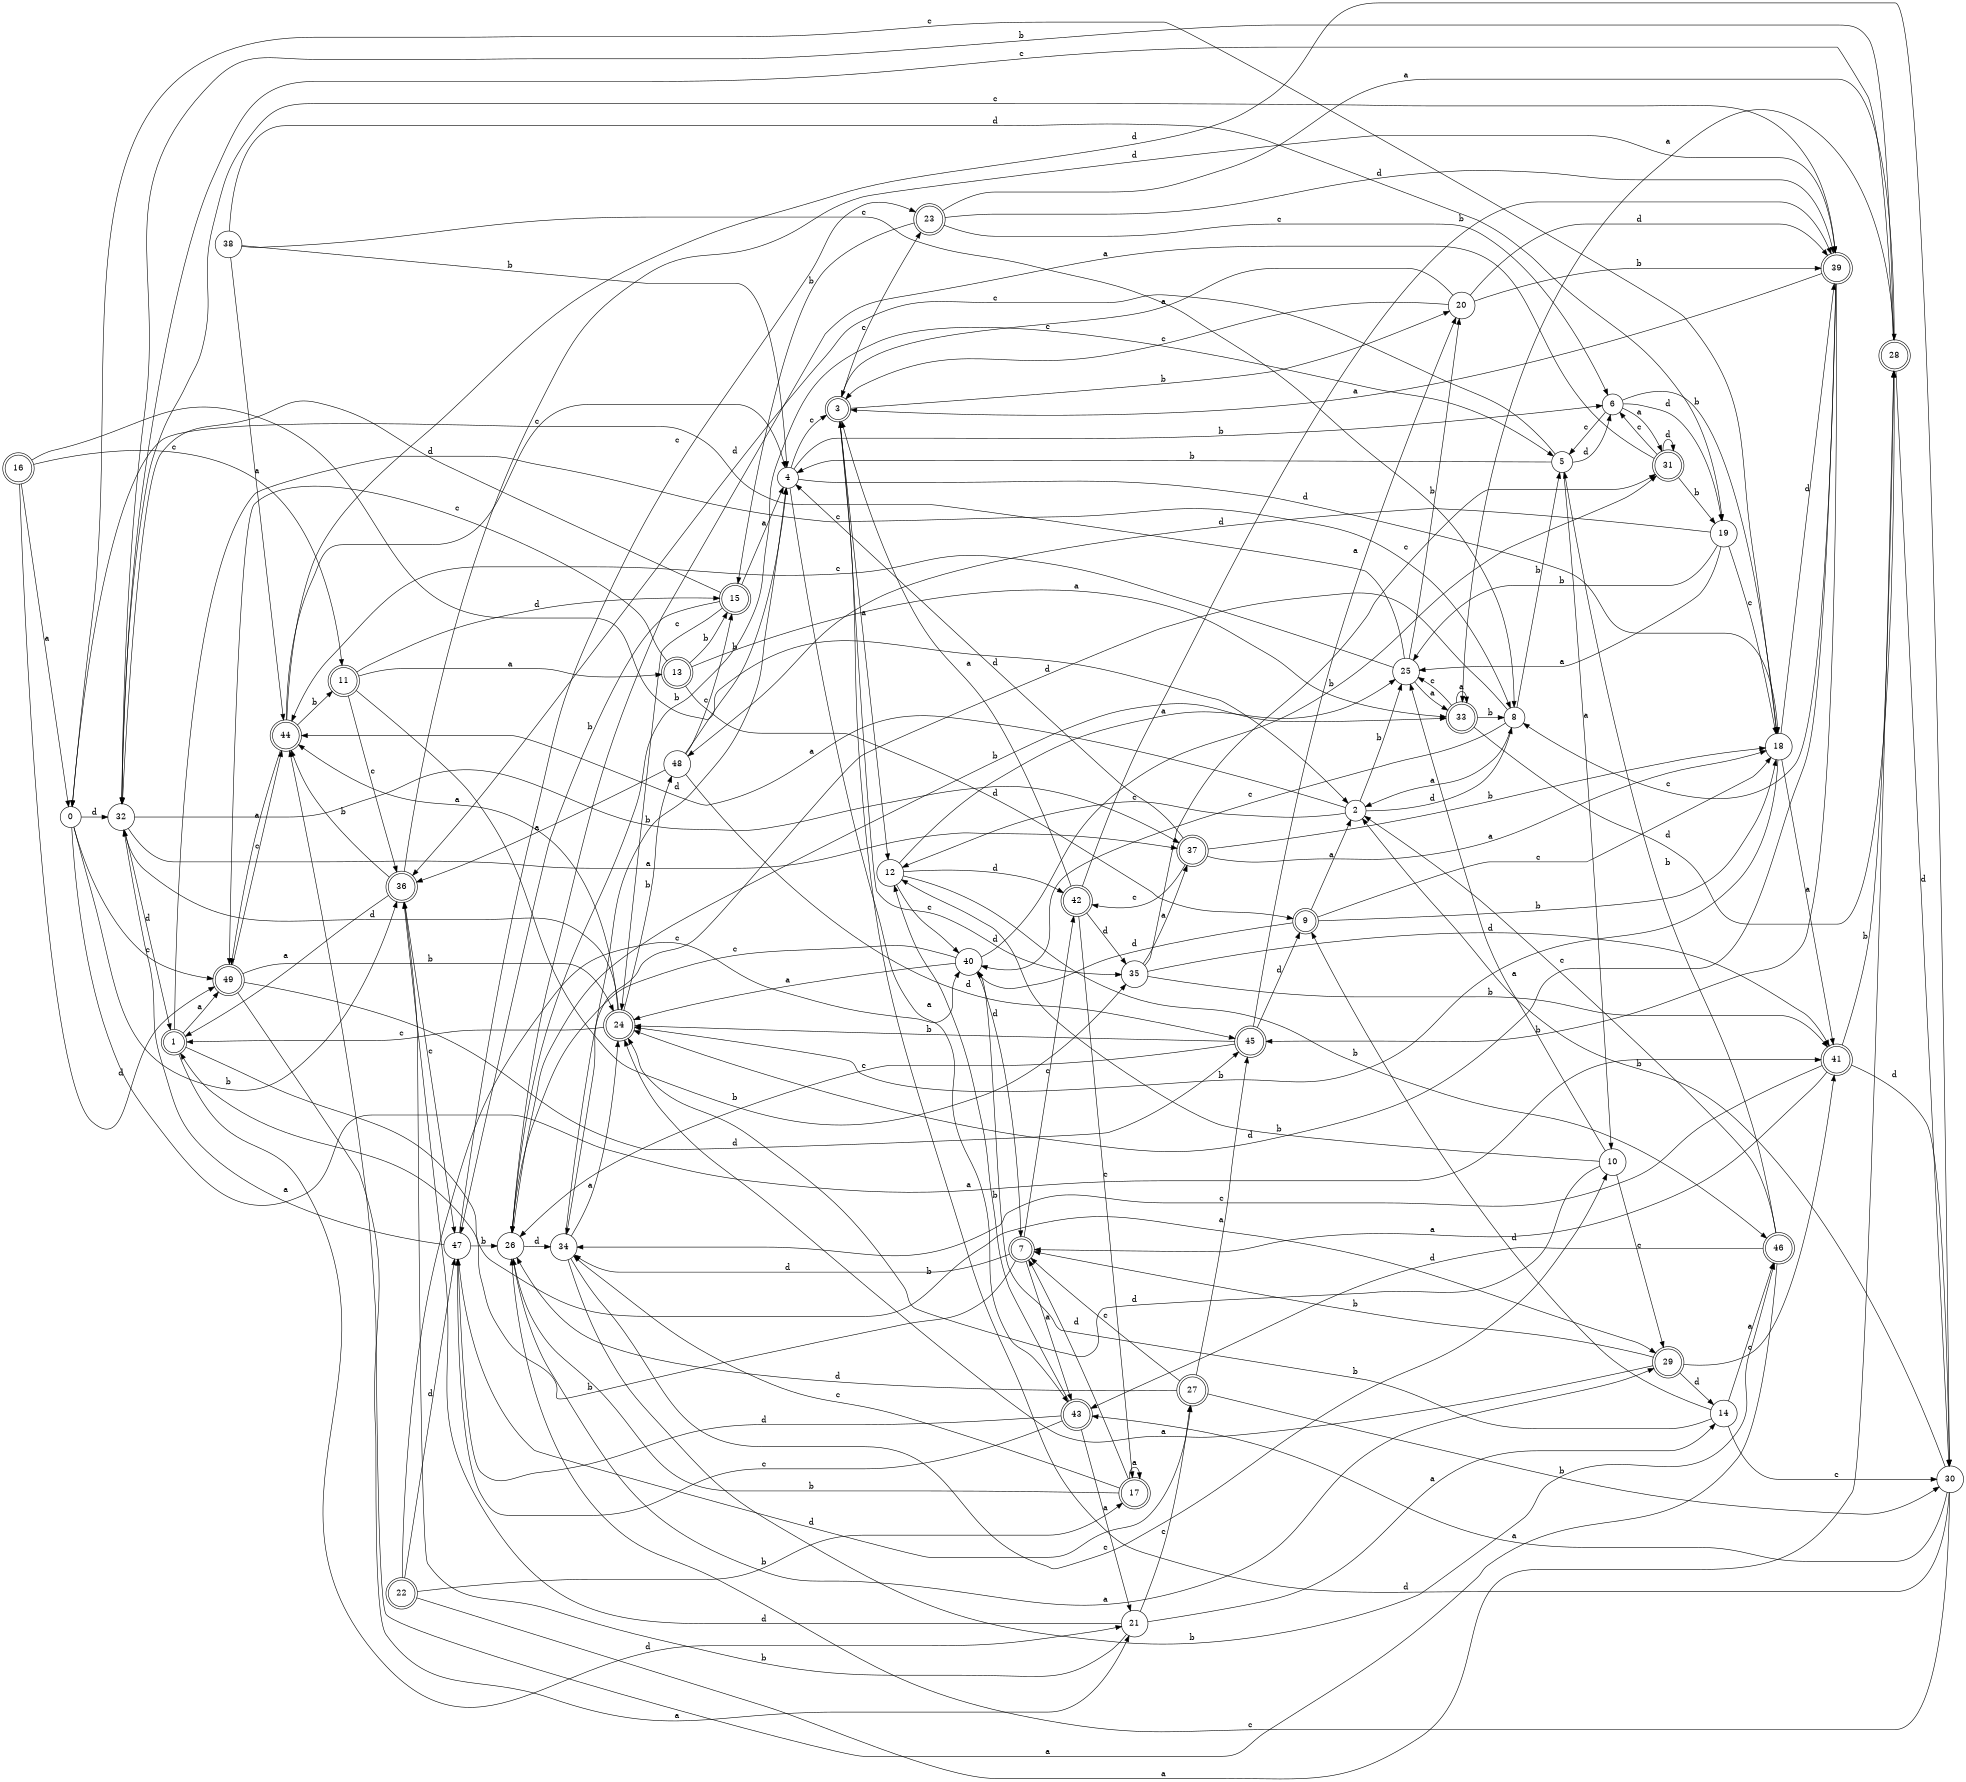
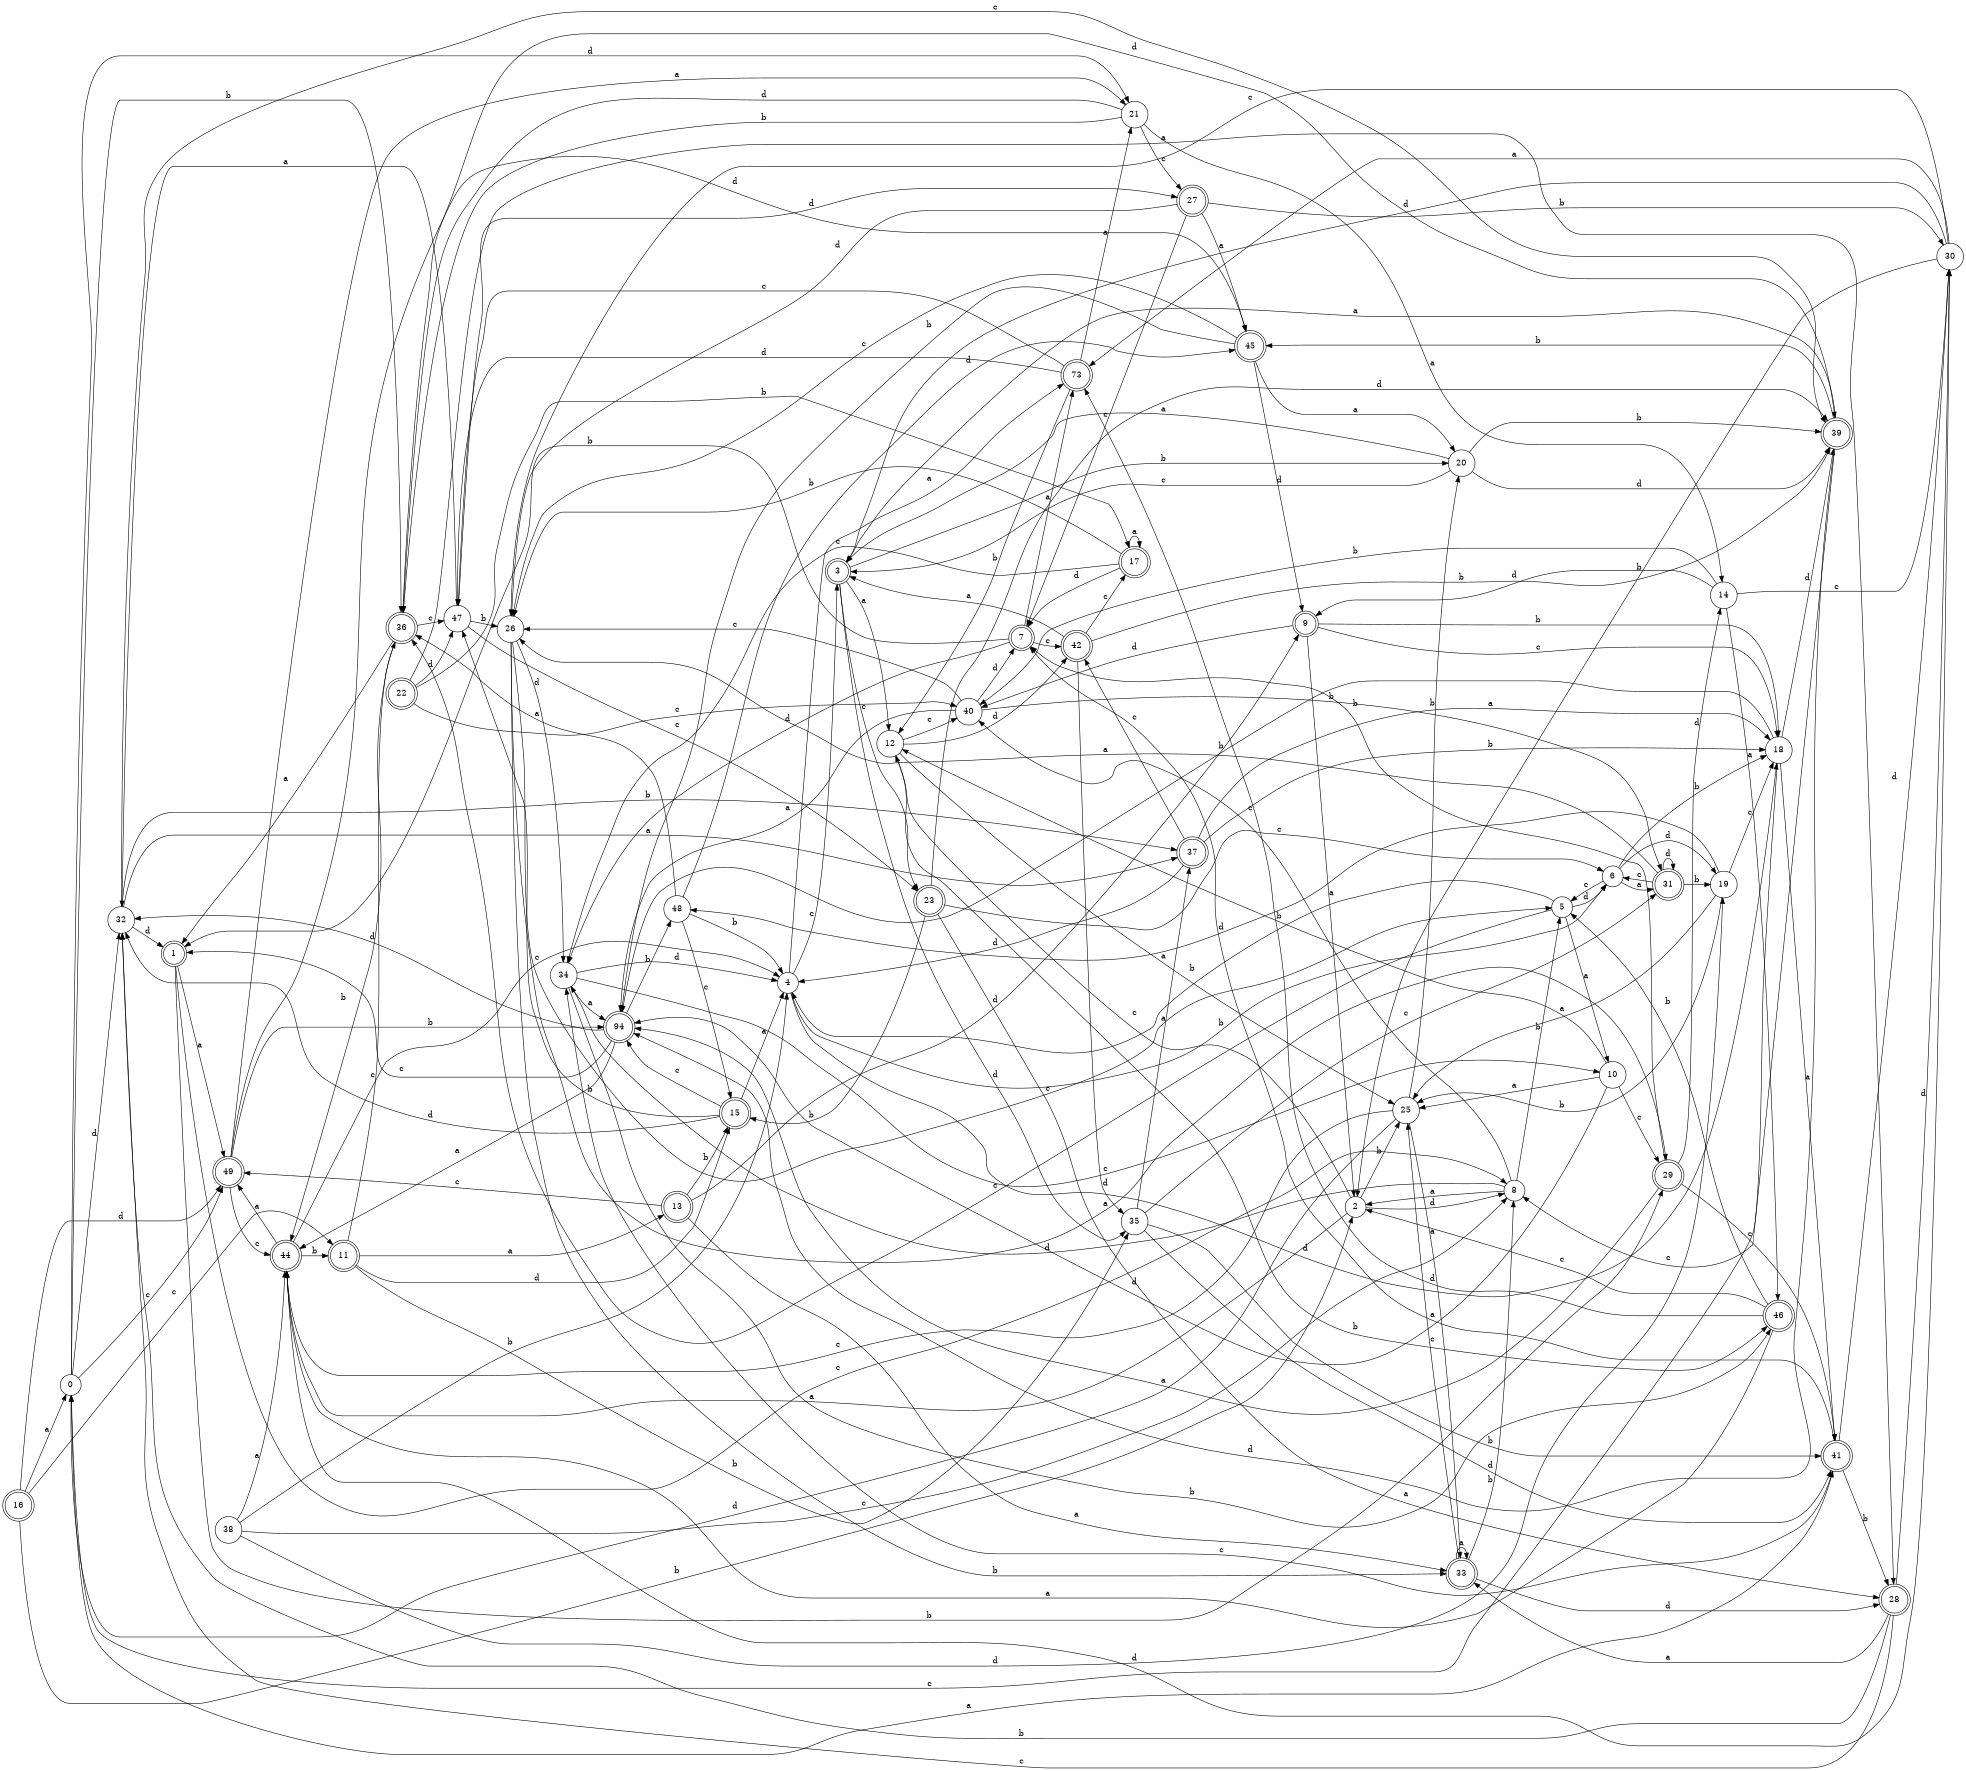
(619, 1025) -> (619, 1027)
(1077, 1415) -> (1077, 375)
(410, 1685) -> (83, 196)
